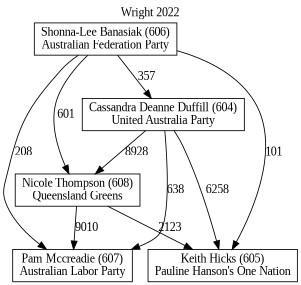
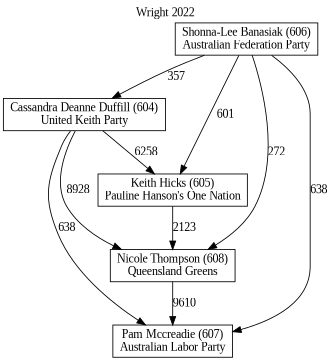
(66, 115) -> (277, 152)
(163, 115) -> (84, 115)
(24, 152) -> (319, 190)
(274, 152) -> (226, 115)
(146, 226) -> (173, 224)
(87, 228) -> (185, 303)
